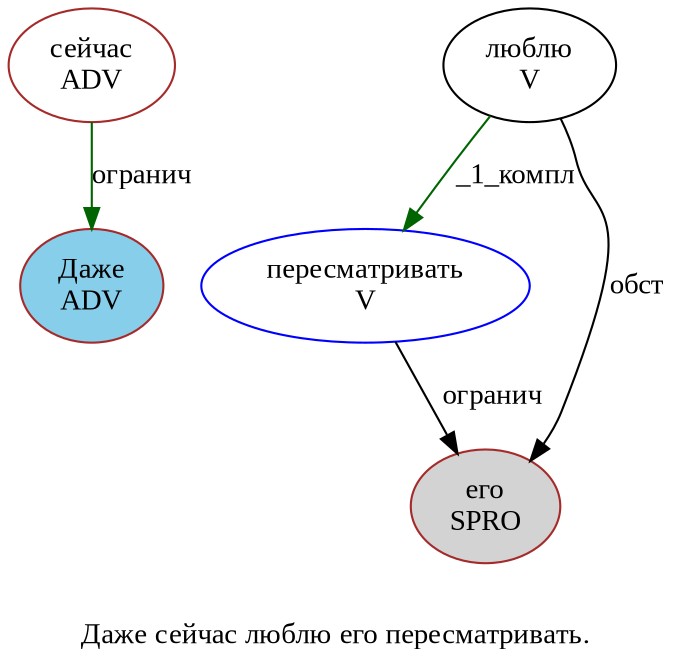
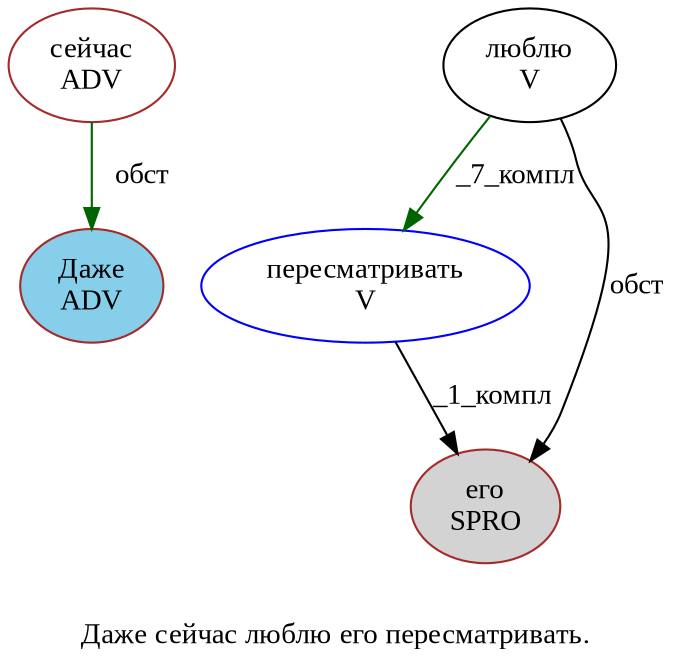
(142, 176) -> (142, 176)
(516, 176) -> (516, 176)
(493, 396) -> (493, 396)
